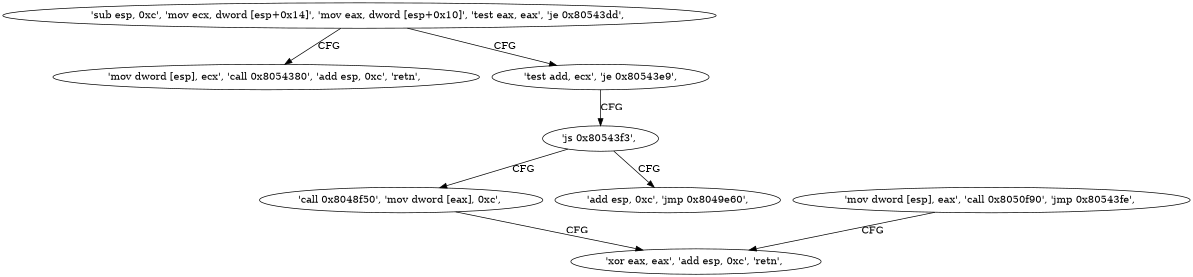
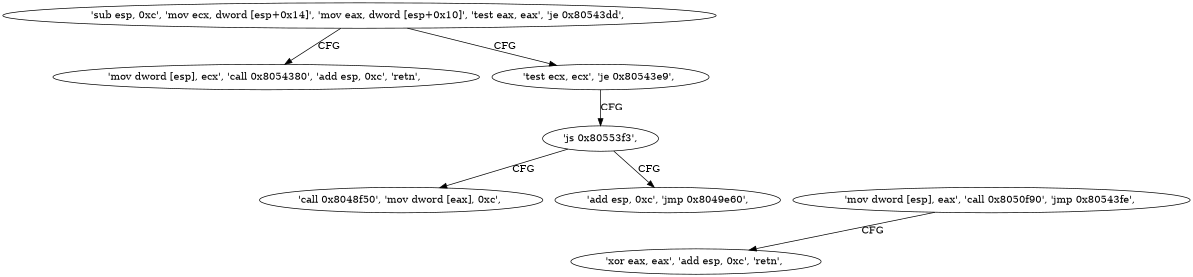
(601, 77) -> (601, 77)
(601, 139) -> (601, 139)
(546, 230) -> none
